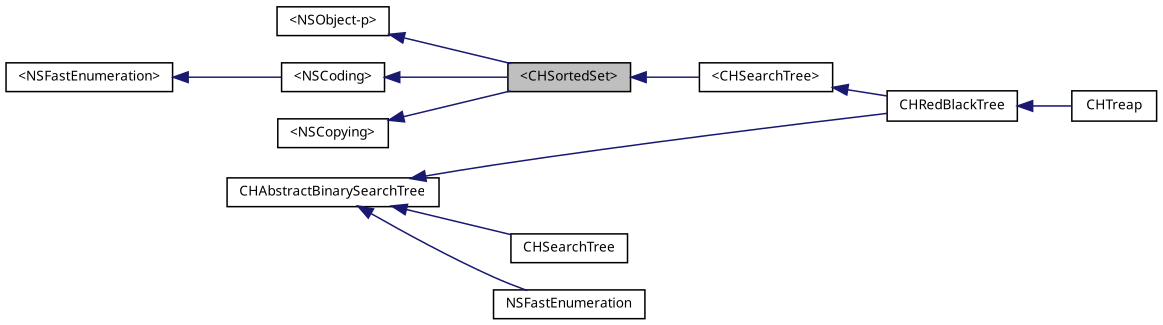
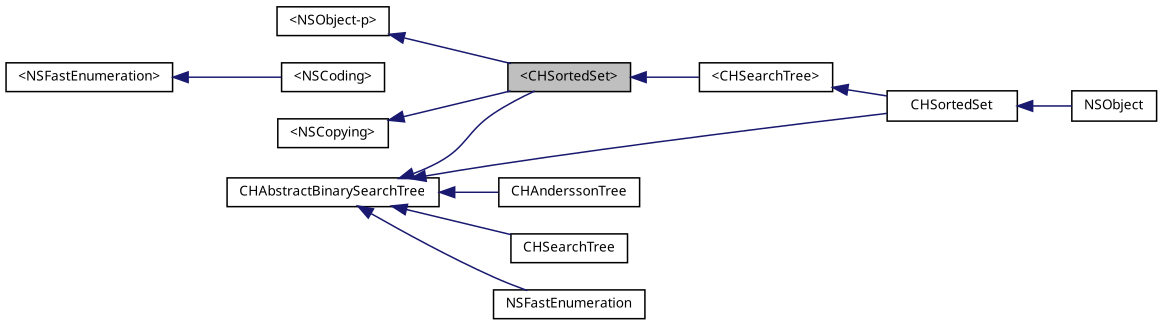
(454, 77) -> (473, 131)
(952, 106) -> (952, 106)
(1114, 106) -> (1114, 106)
none -> (569, 192)
